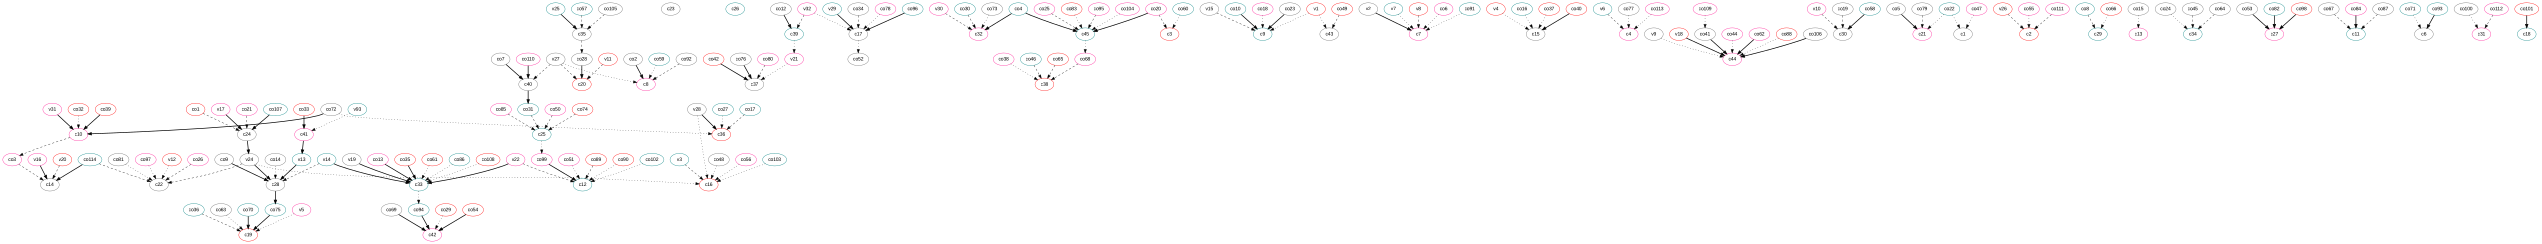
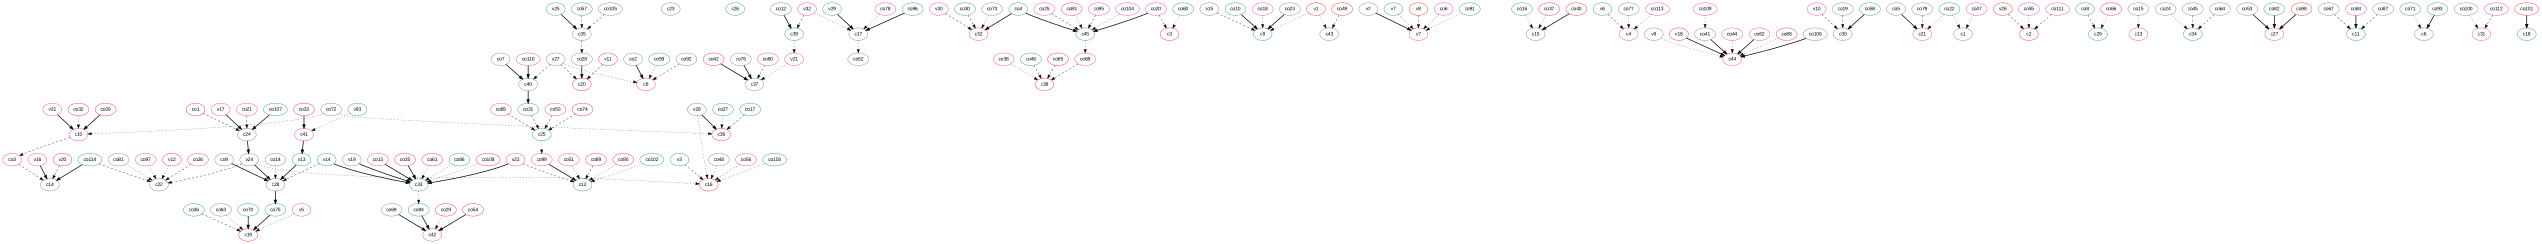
(858, 9) -> none
(1496, 9) -> none
(208, 128) -> (208, 128)
